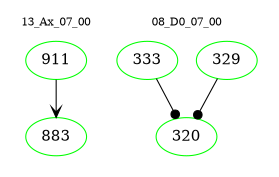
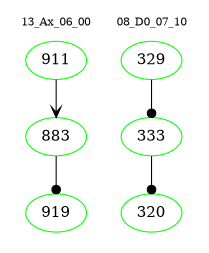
(56, 23) -> (56, 23)
(187, 23) -> (152, 23)
(209, 95) -> (152, 94)
none -> (56, 213)
